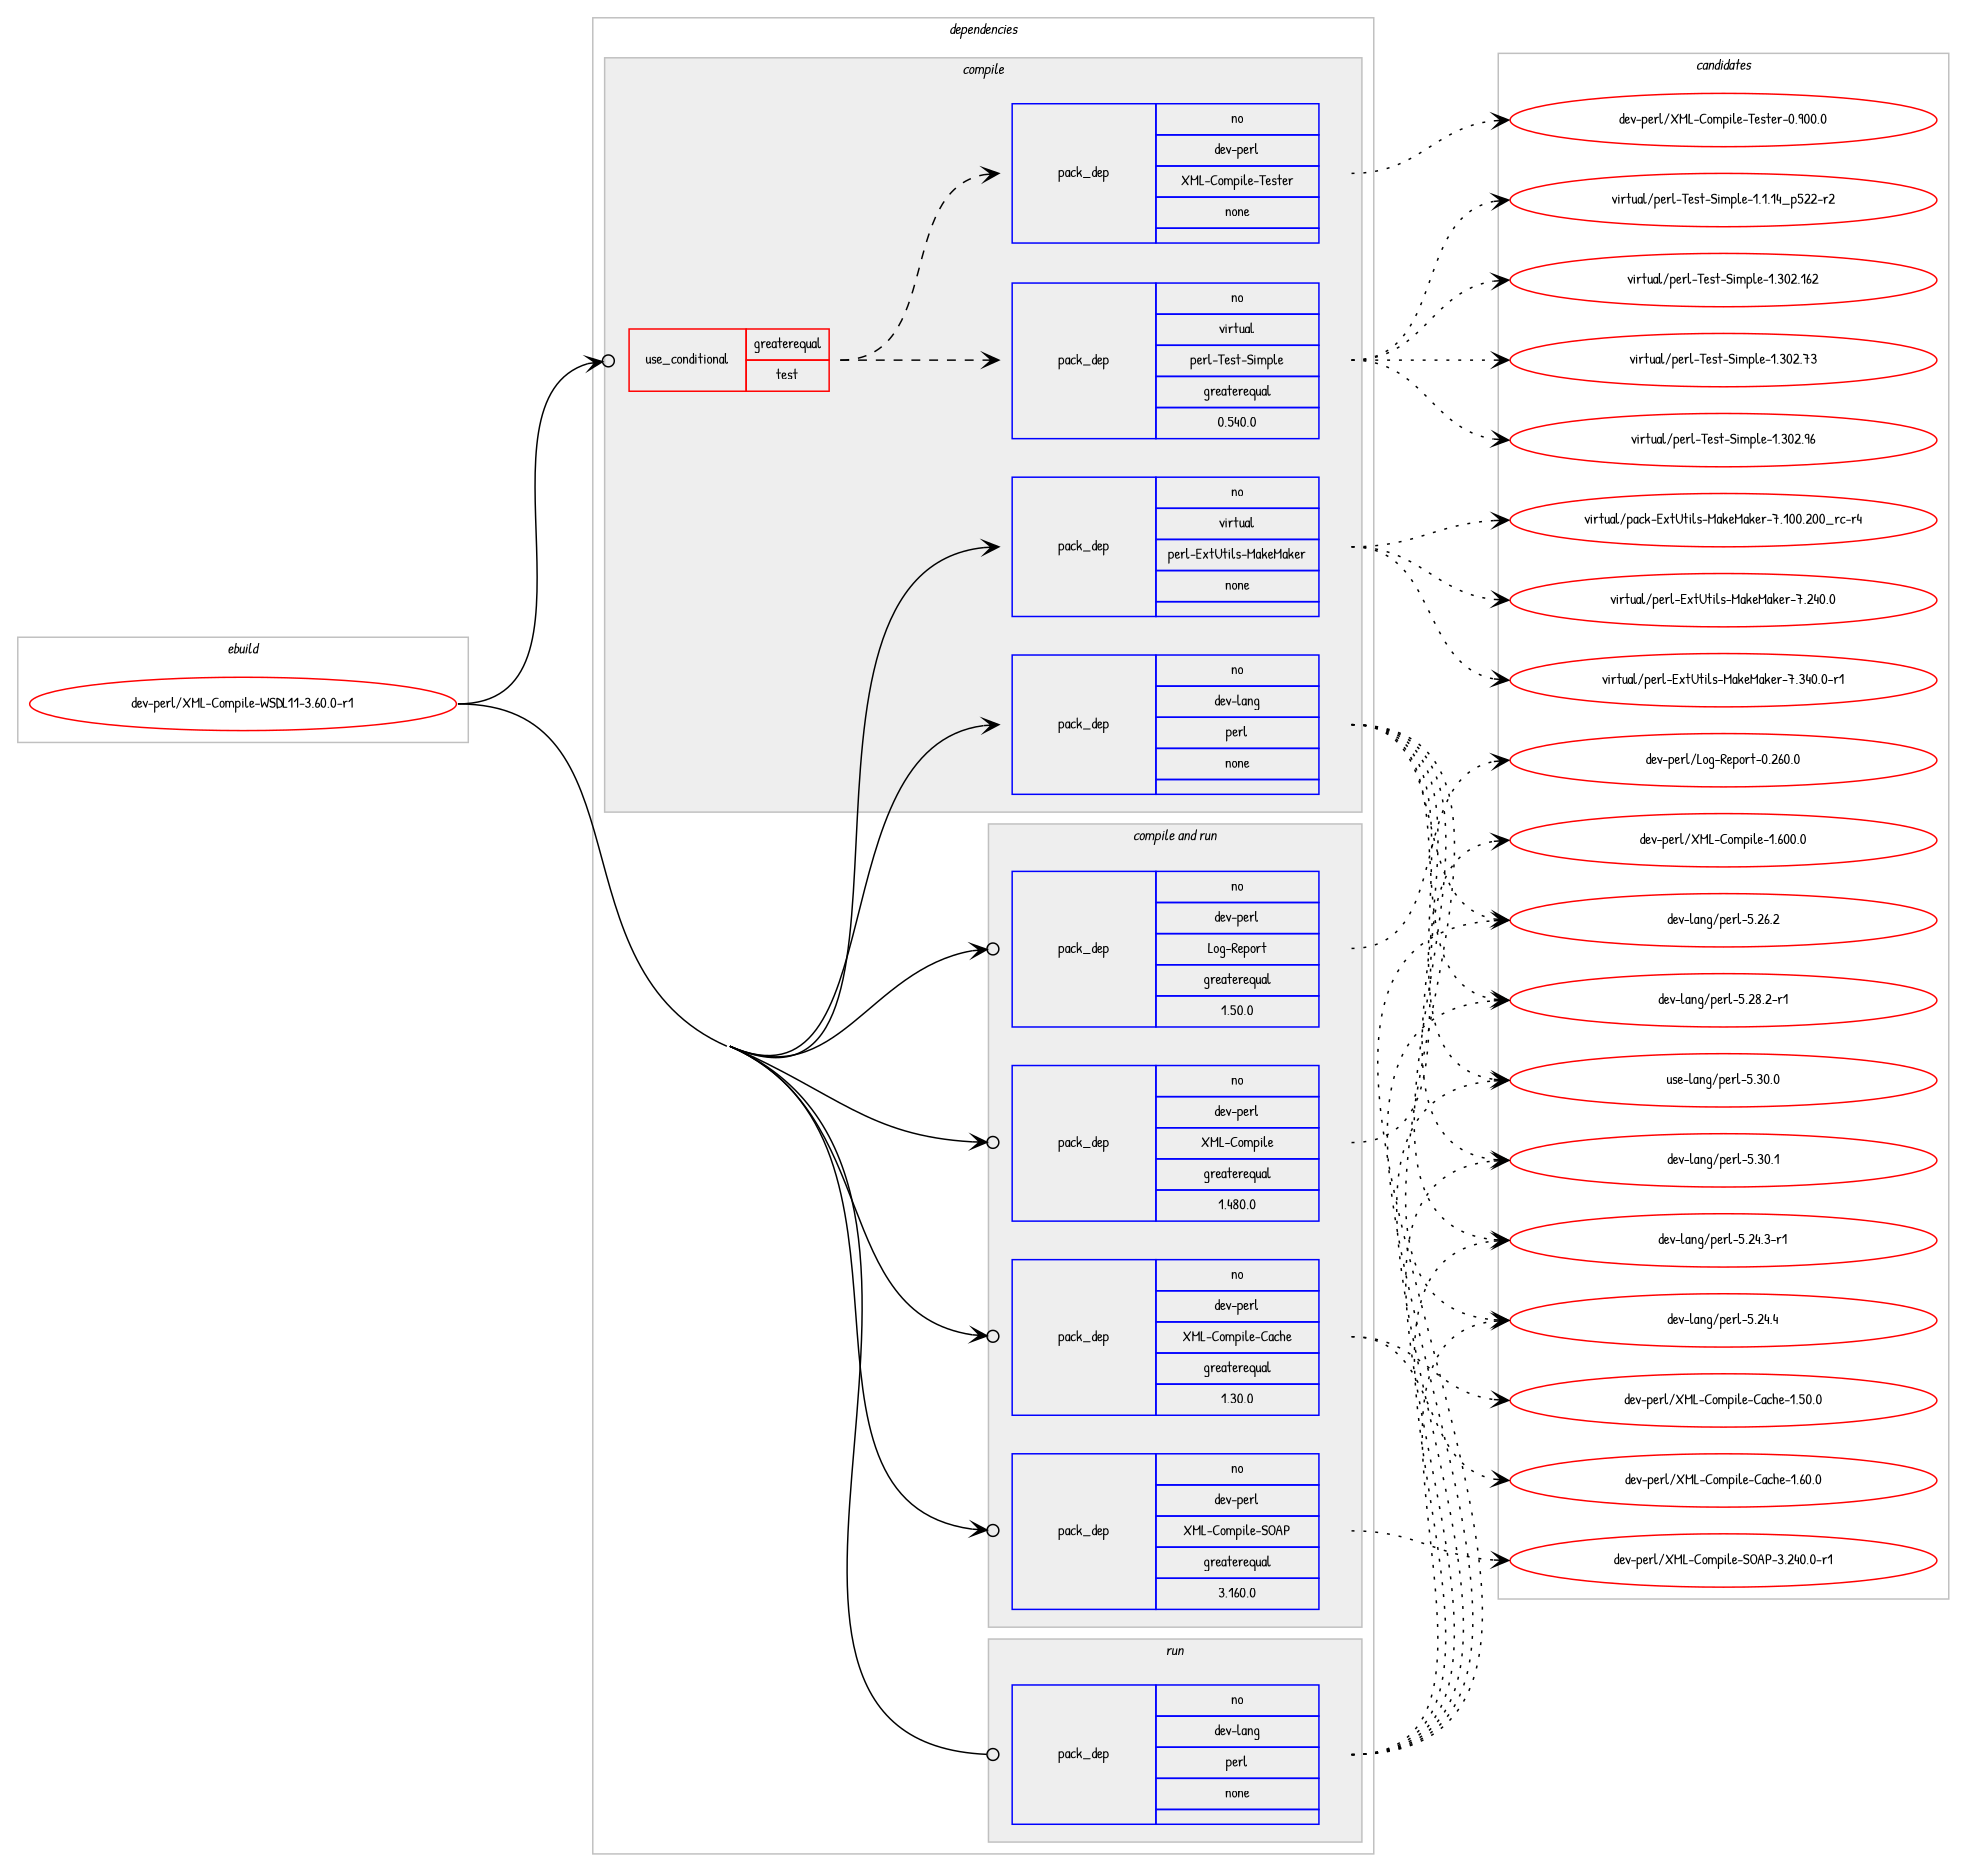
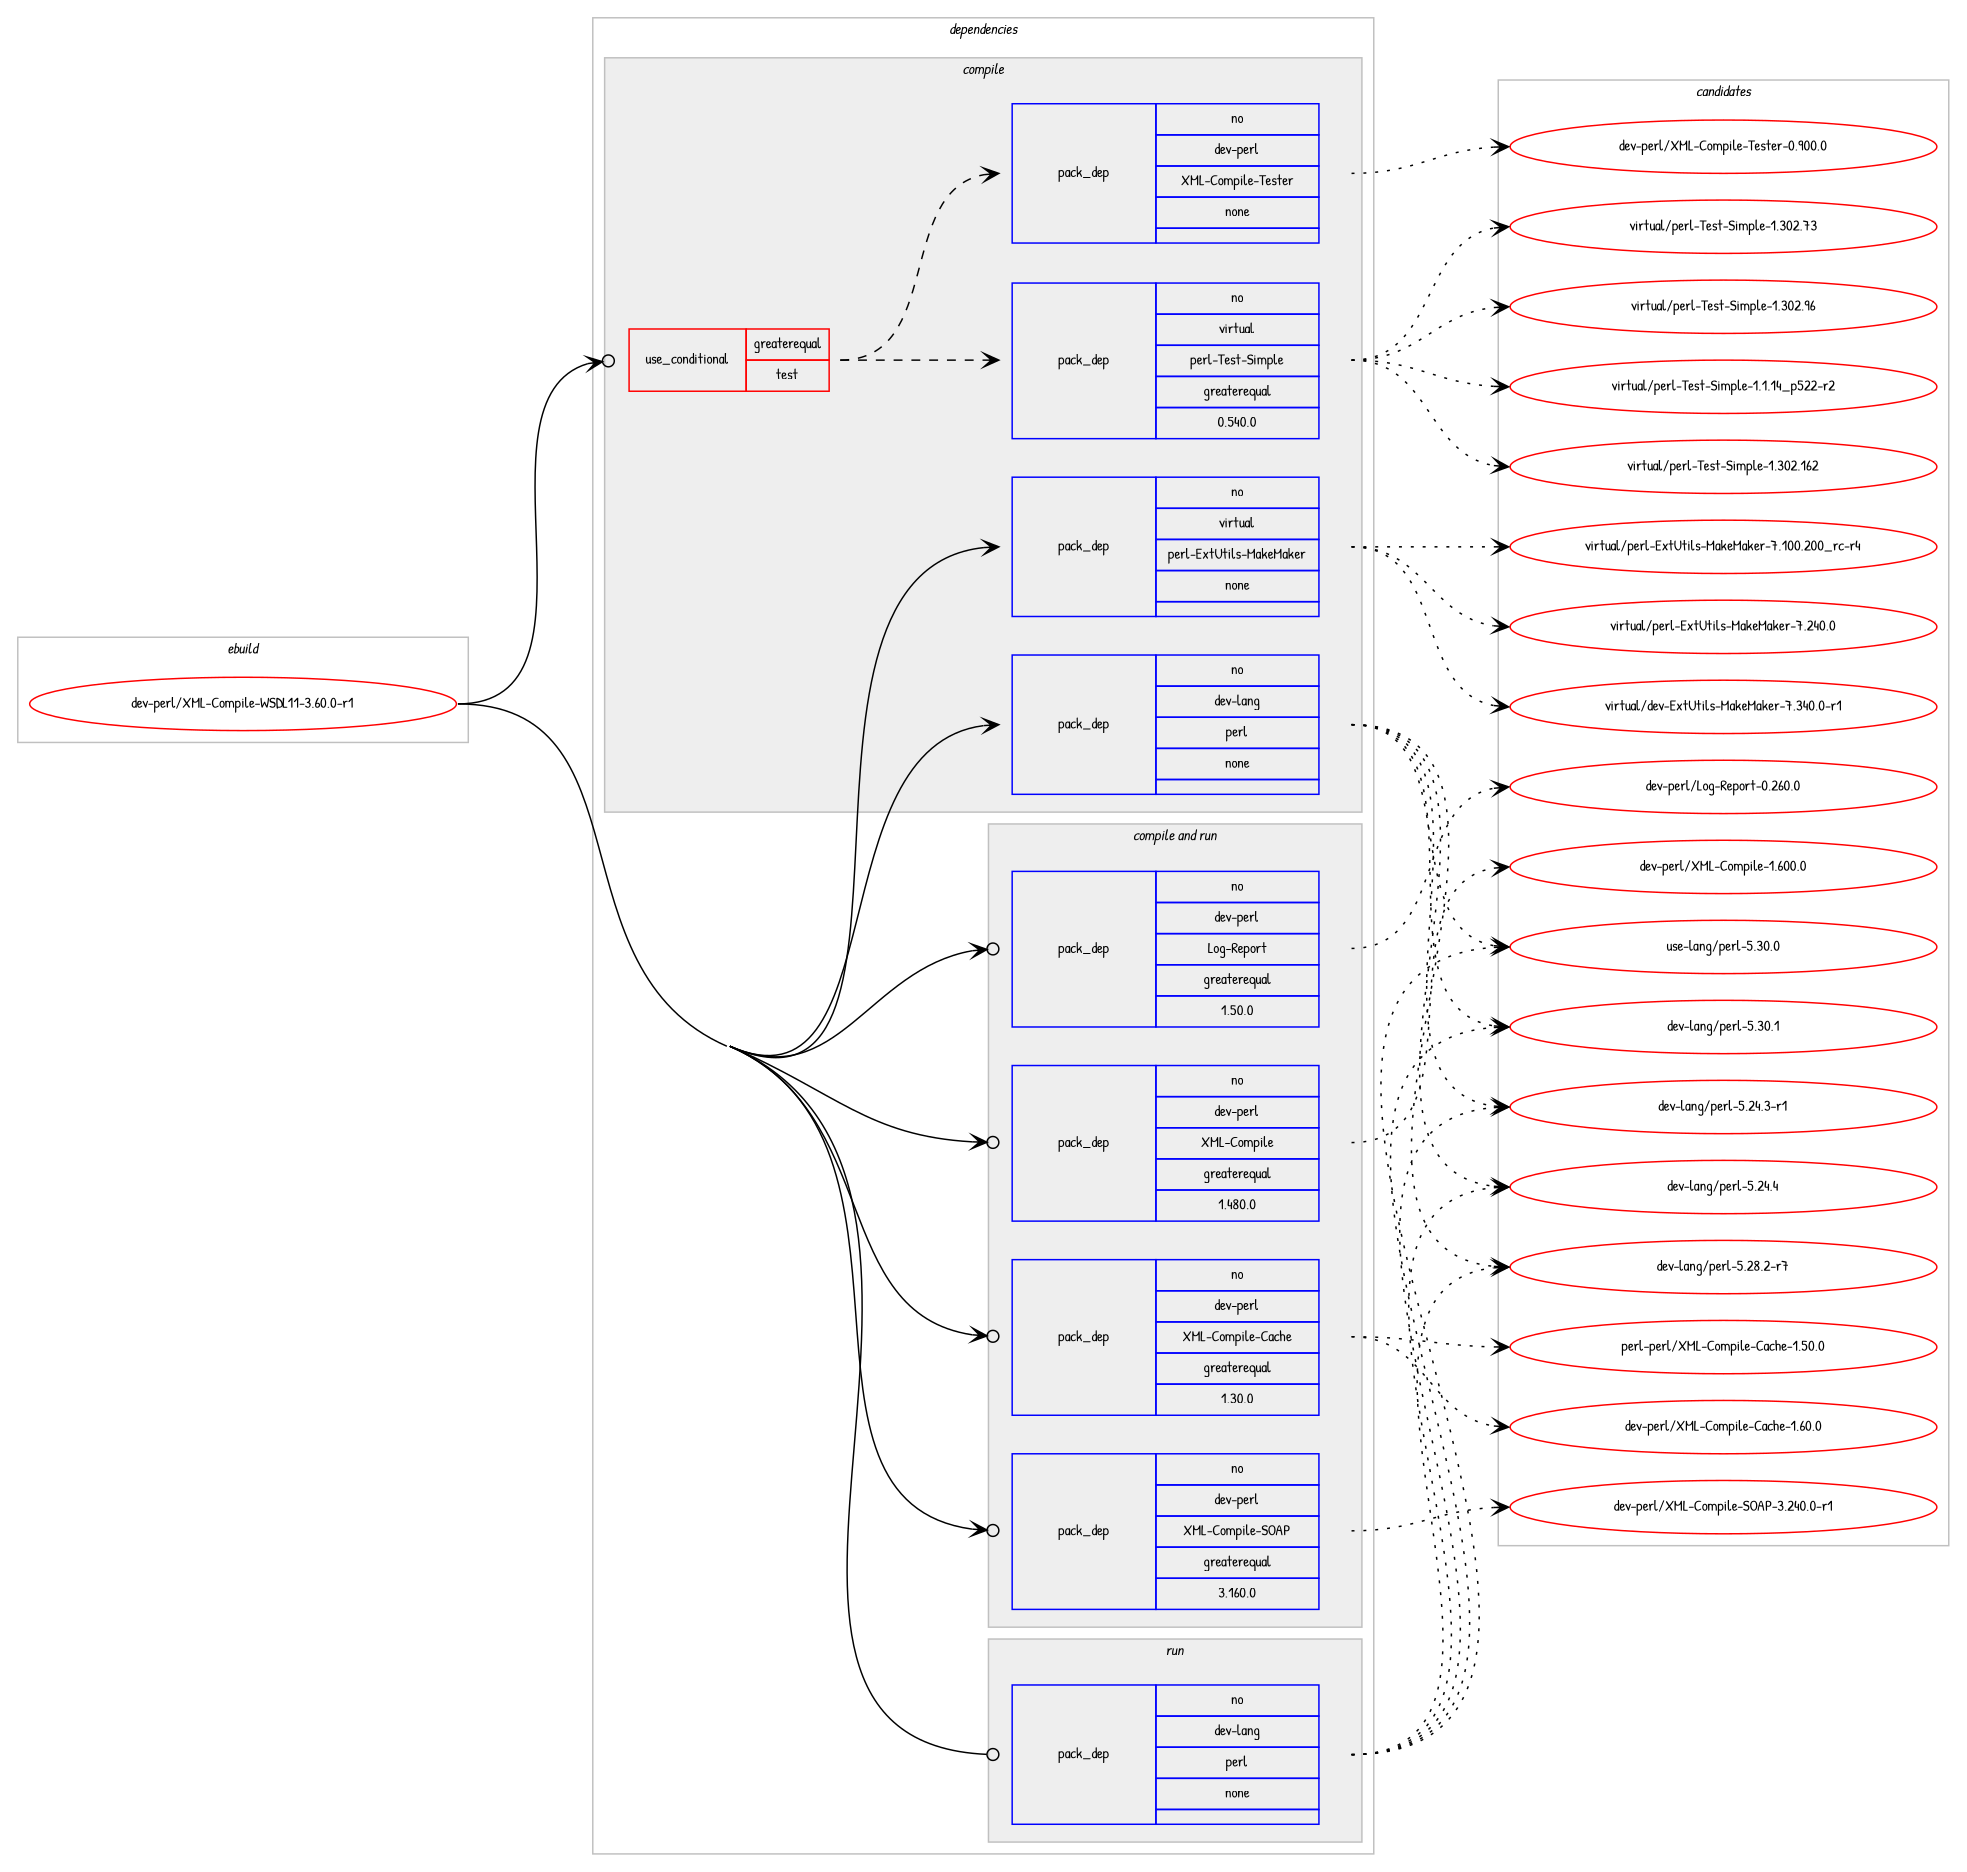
(1724, 520) -> (1724, 547)
(1724, 680) -> (1724, 707)
(1724, 920) -> none
(1724, 1000) -> (1724, 1267)
(1724, 1400) -> (1724, 1347)
